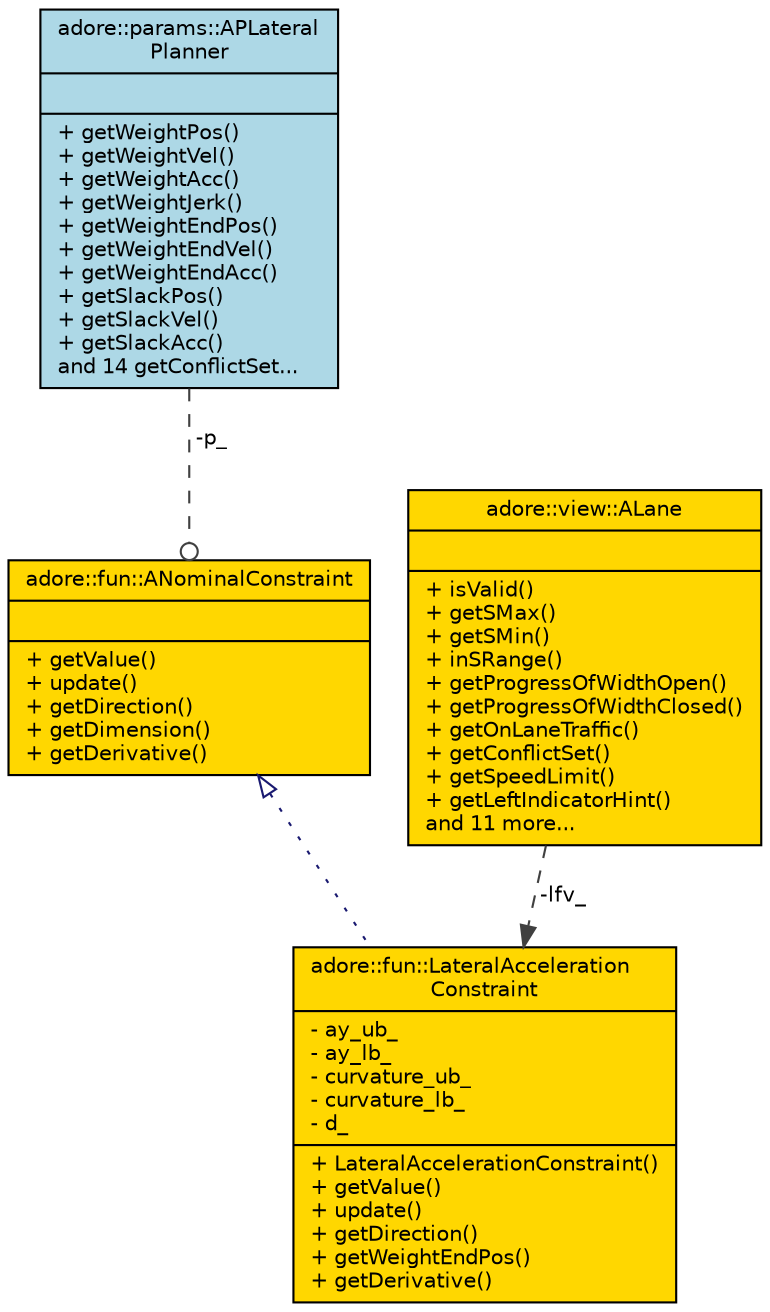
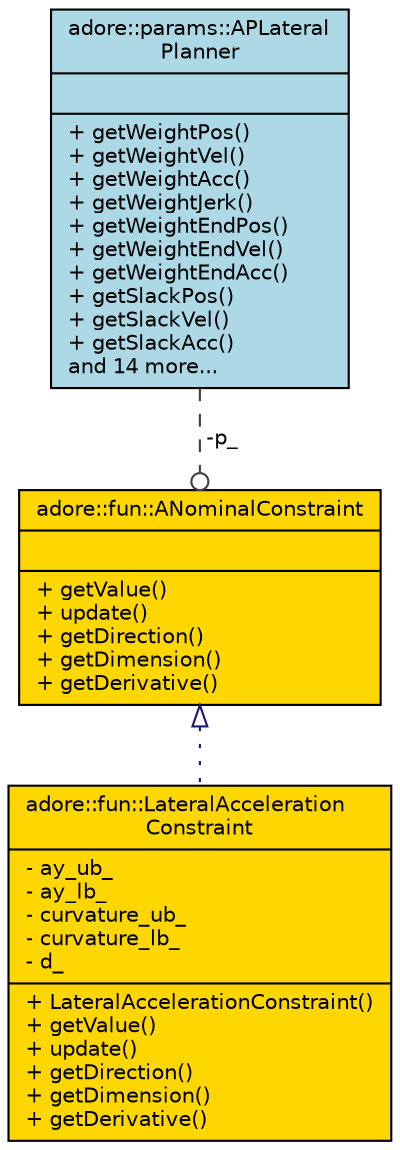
(179, 367) -> (144, 367)
(585, 668) -> none
(421, 1258) -> (119, 1096)
